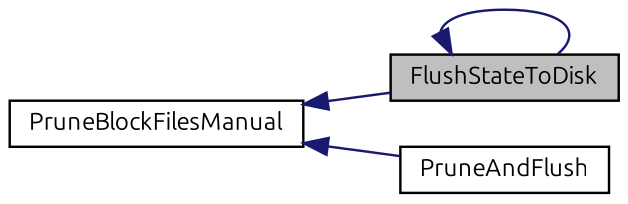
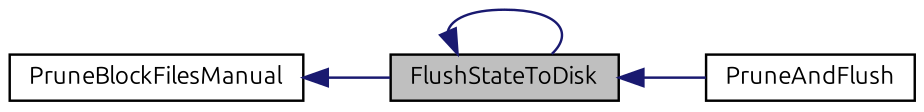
(364, 151) -> (675, 78)
